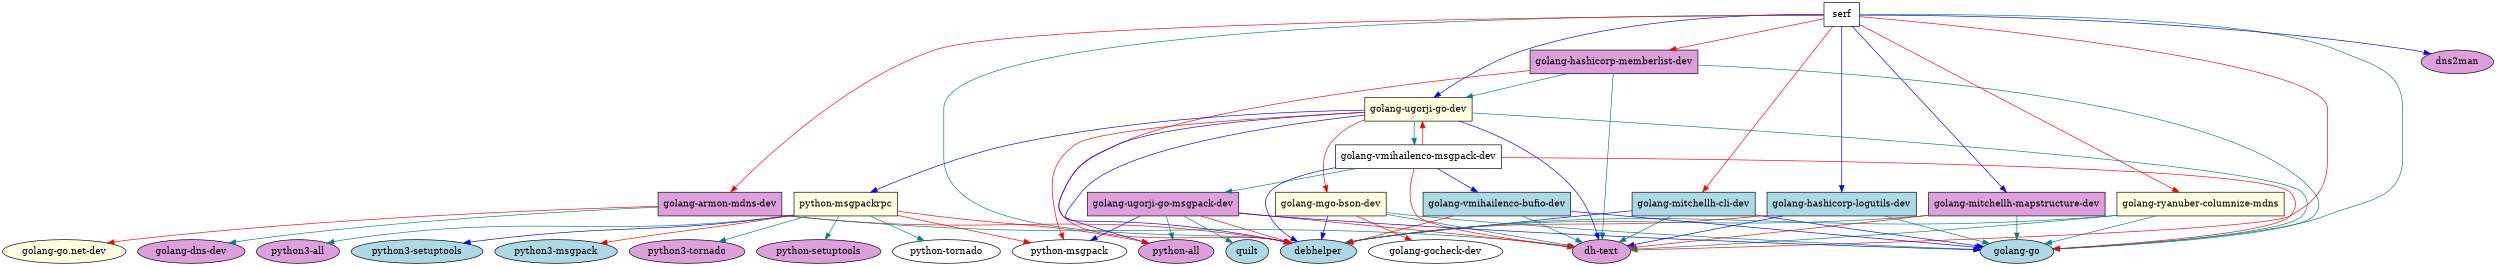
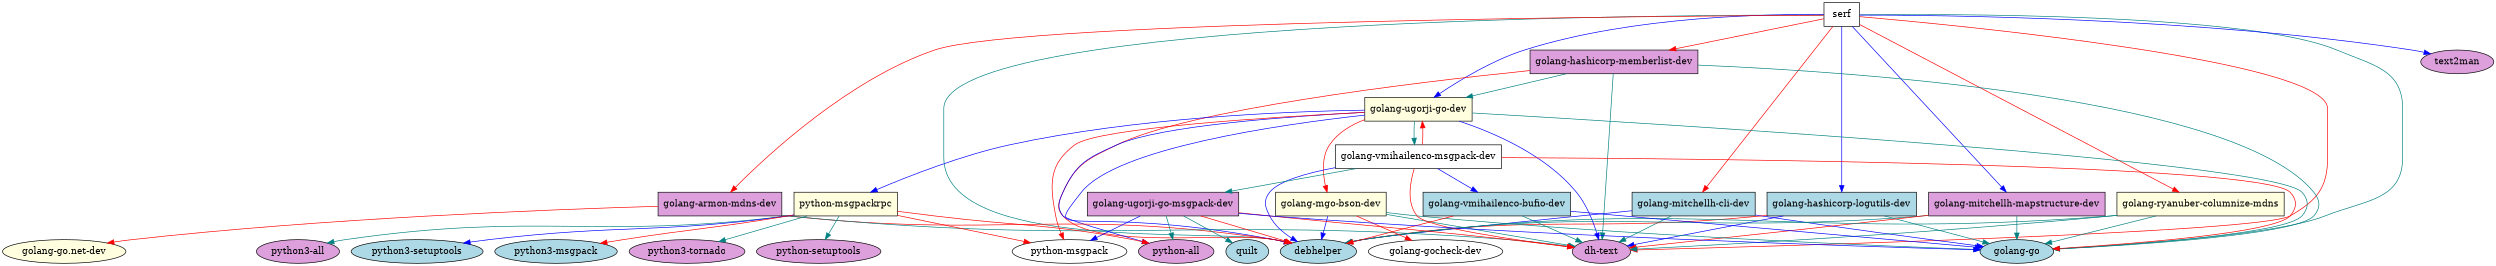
(2457, 62) -> (2457, 62)
(191, 251) -> none
(946, 251) -> none
